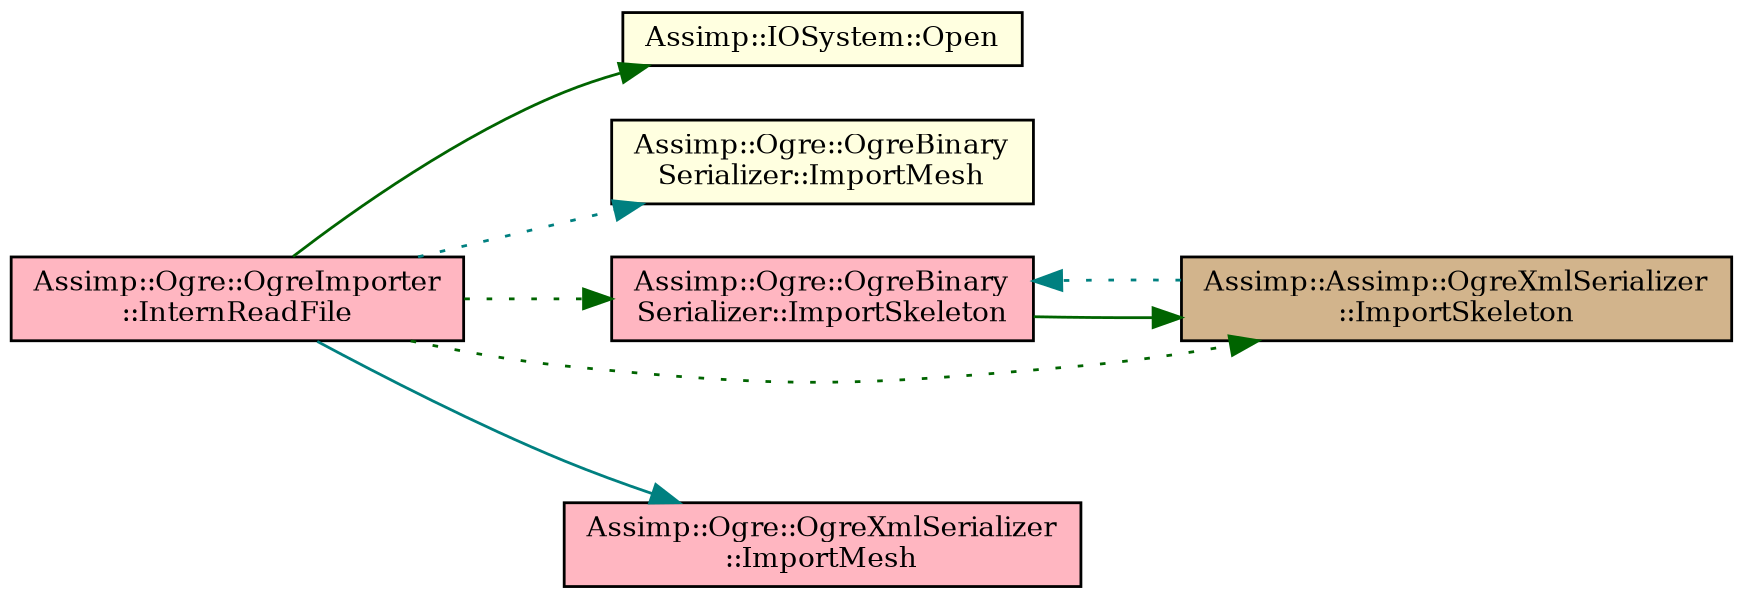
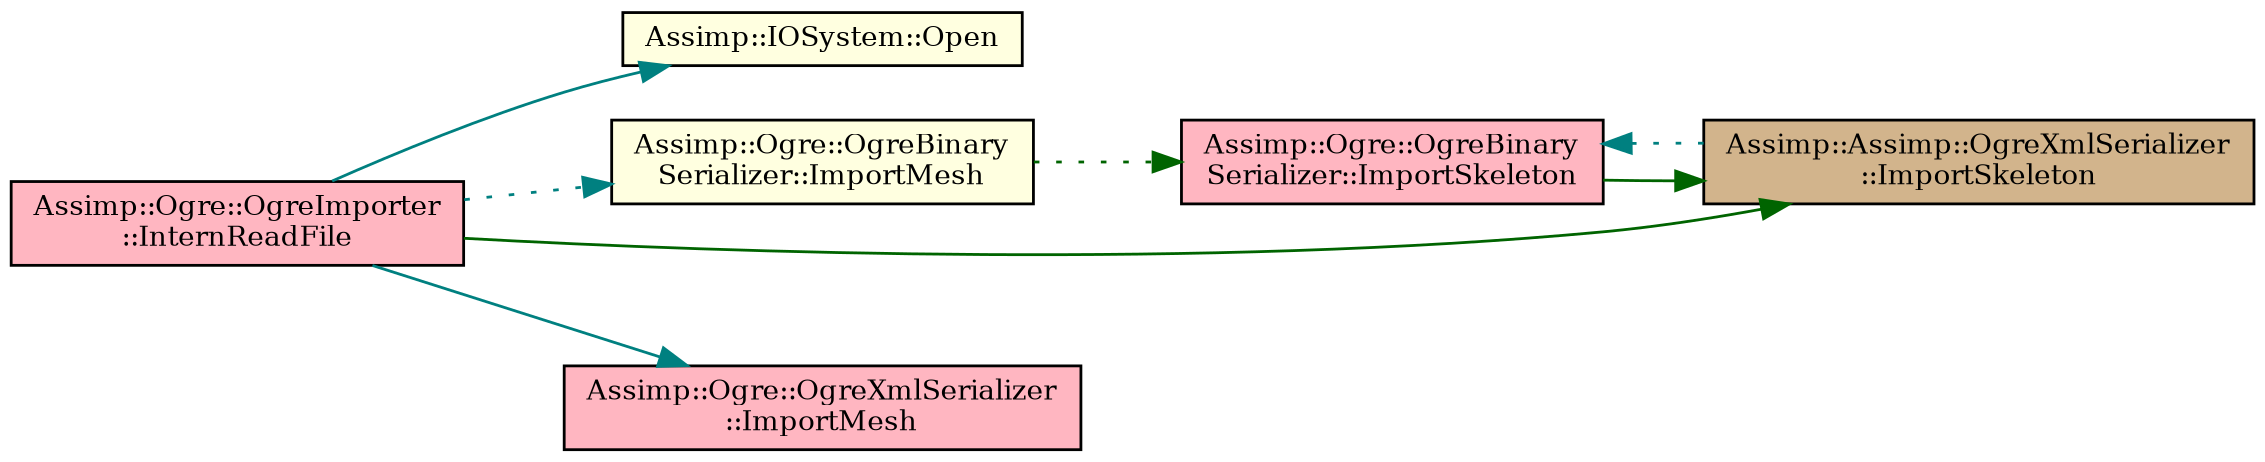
(449, 151) -> (484, 119)
(524, 299) -> (1093, 162)
(820, 382) -> (1114, 254)
